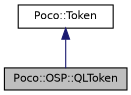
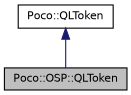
(66, 17) -> (66, 17)
